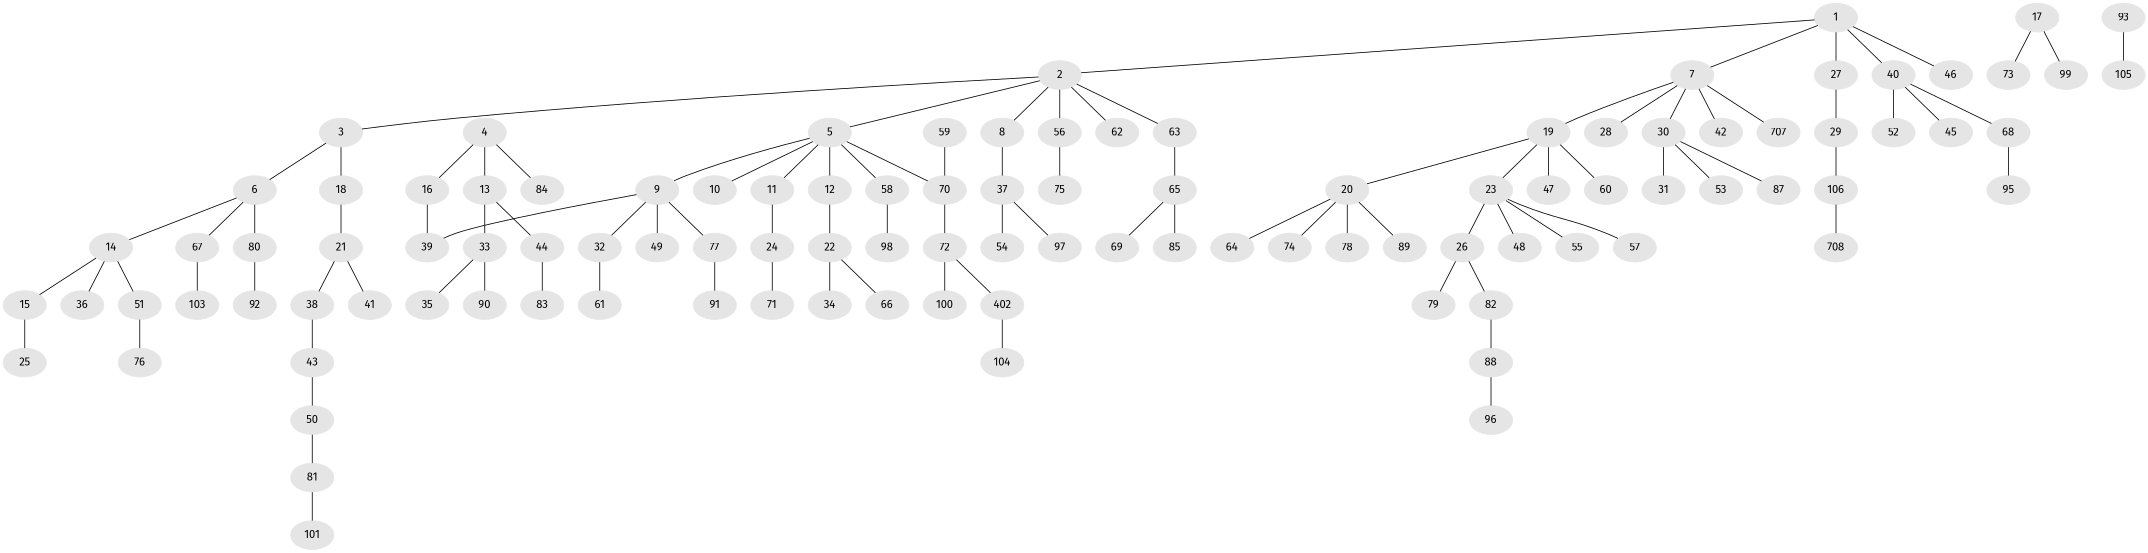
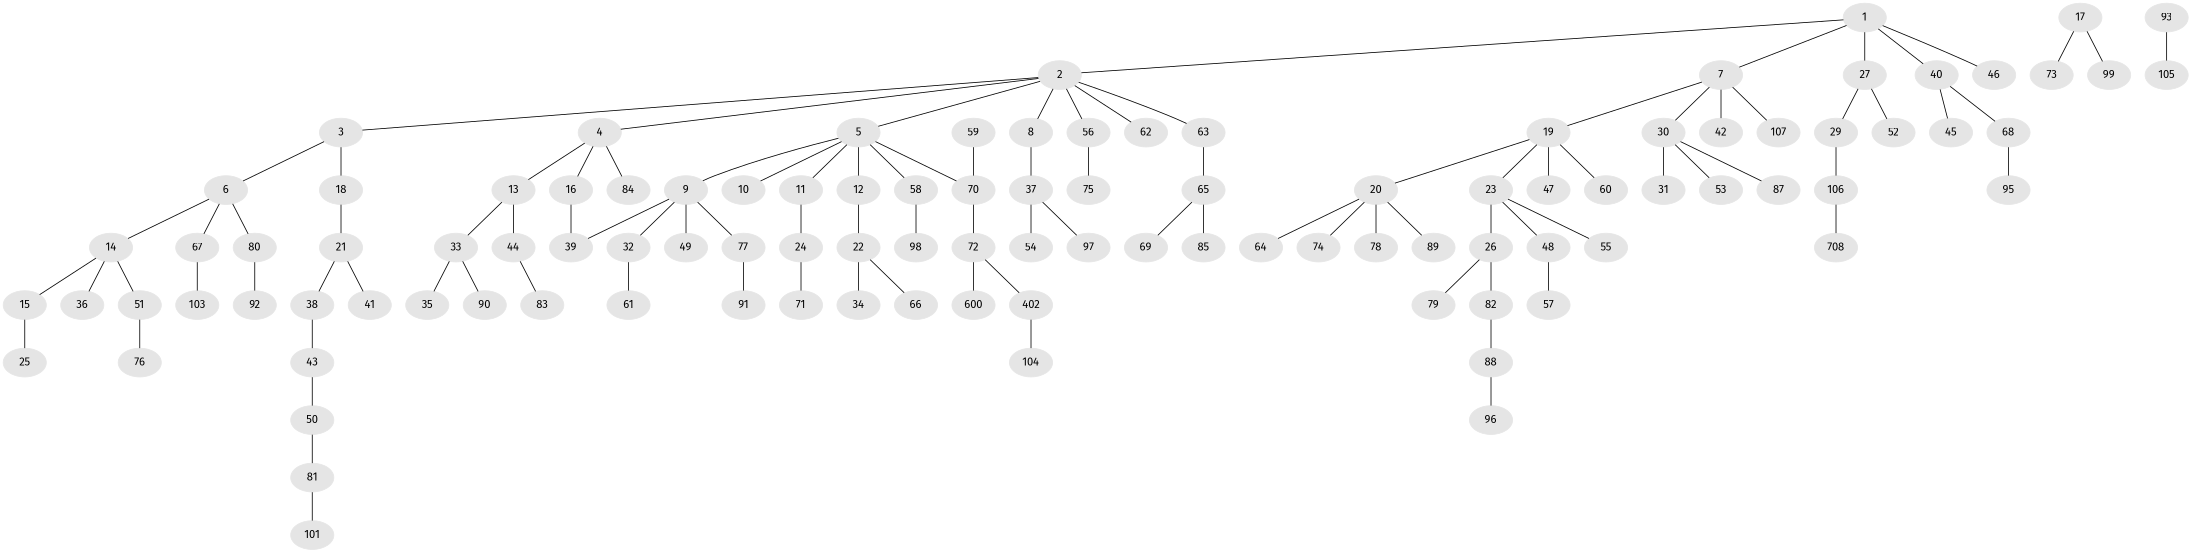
none -> (830, 104)
(1894, 104) -> (1879, 104)
(1606, 133) -> none
(1779, 133) -> (1779, 133)
(1563, 219) -> (1549, 276)
(945, 305) -> (974, 305)
